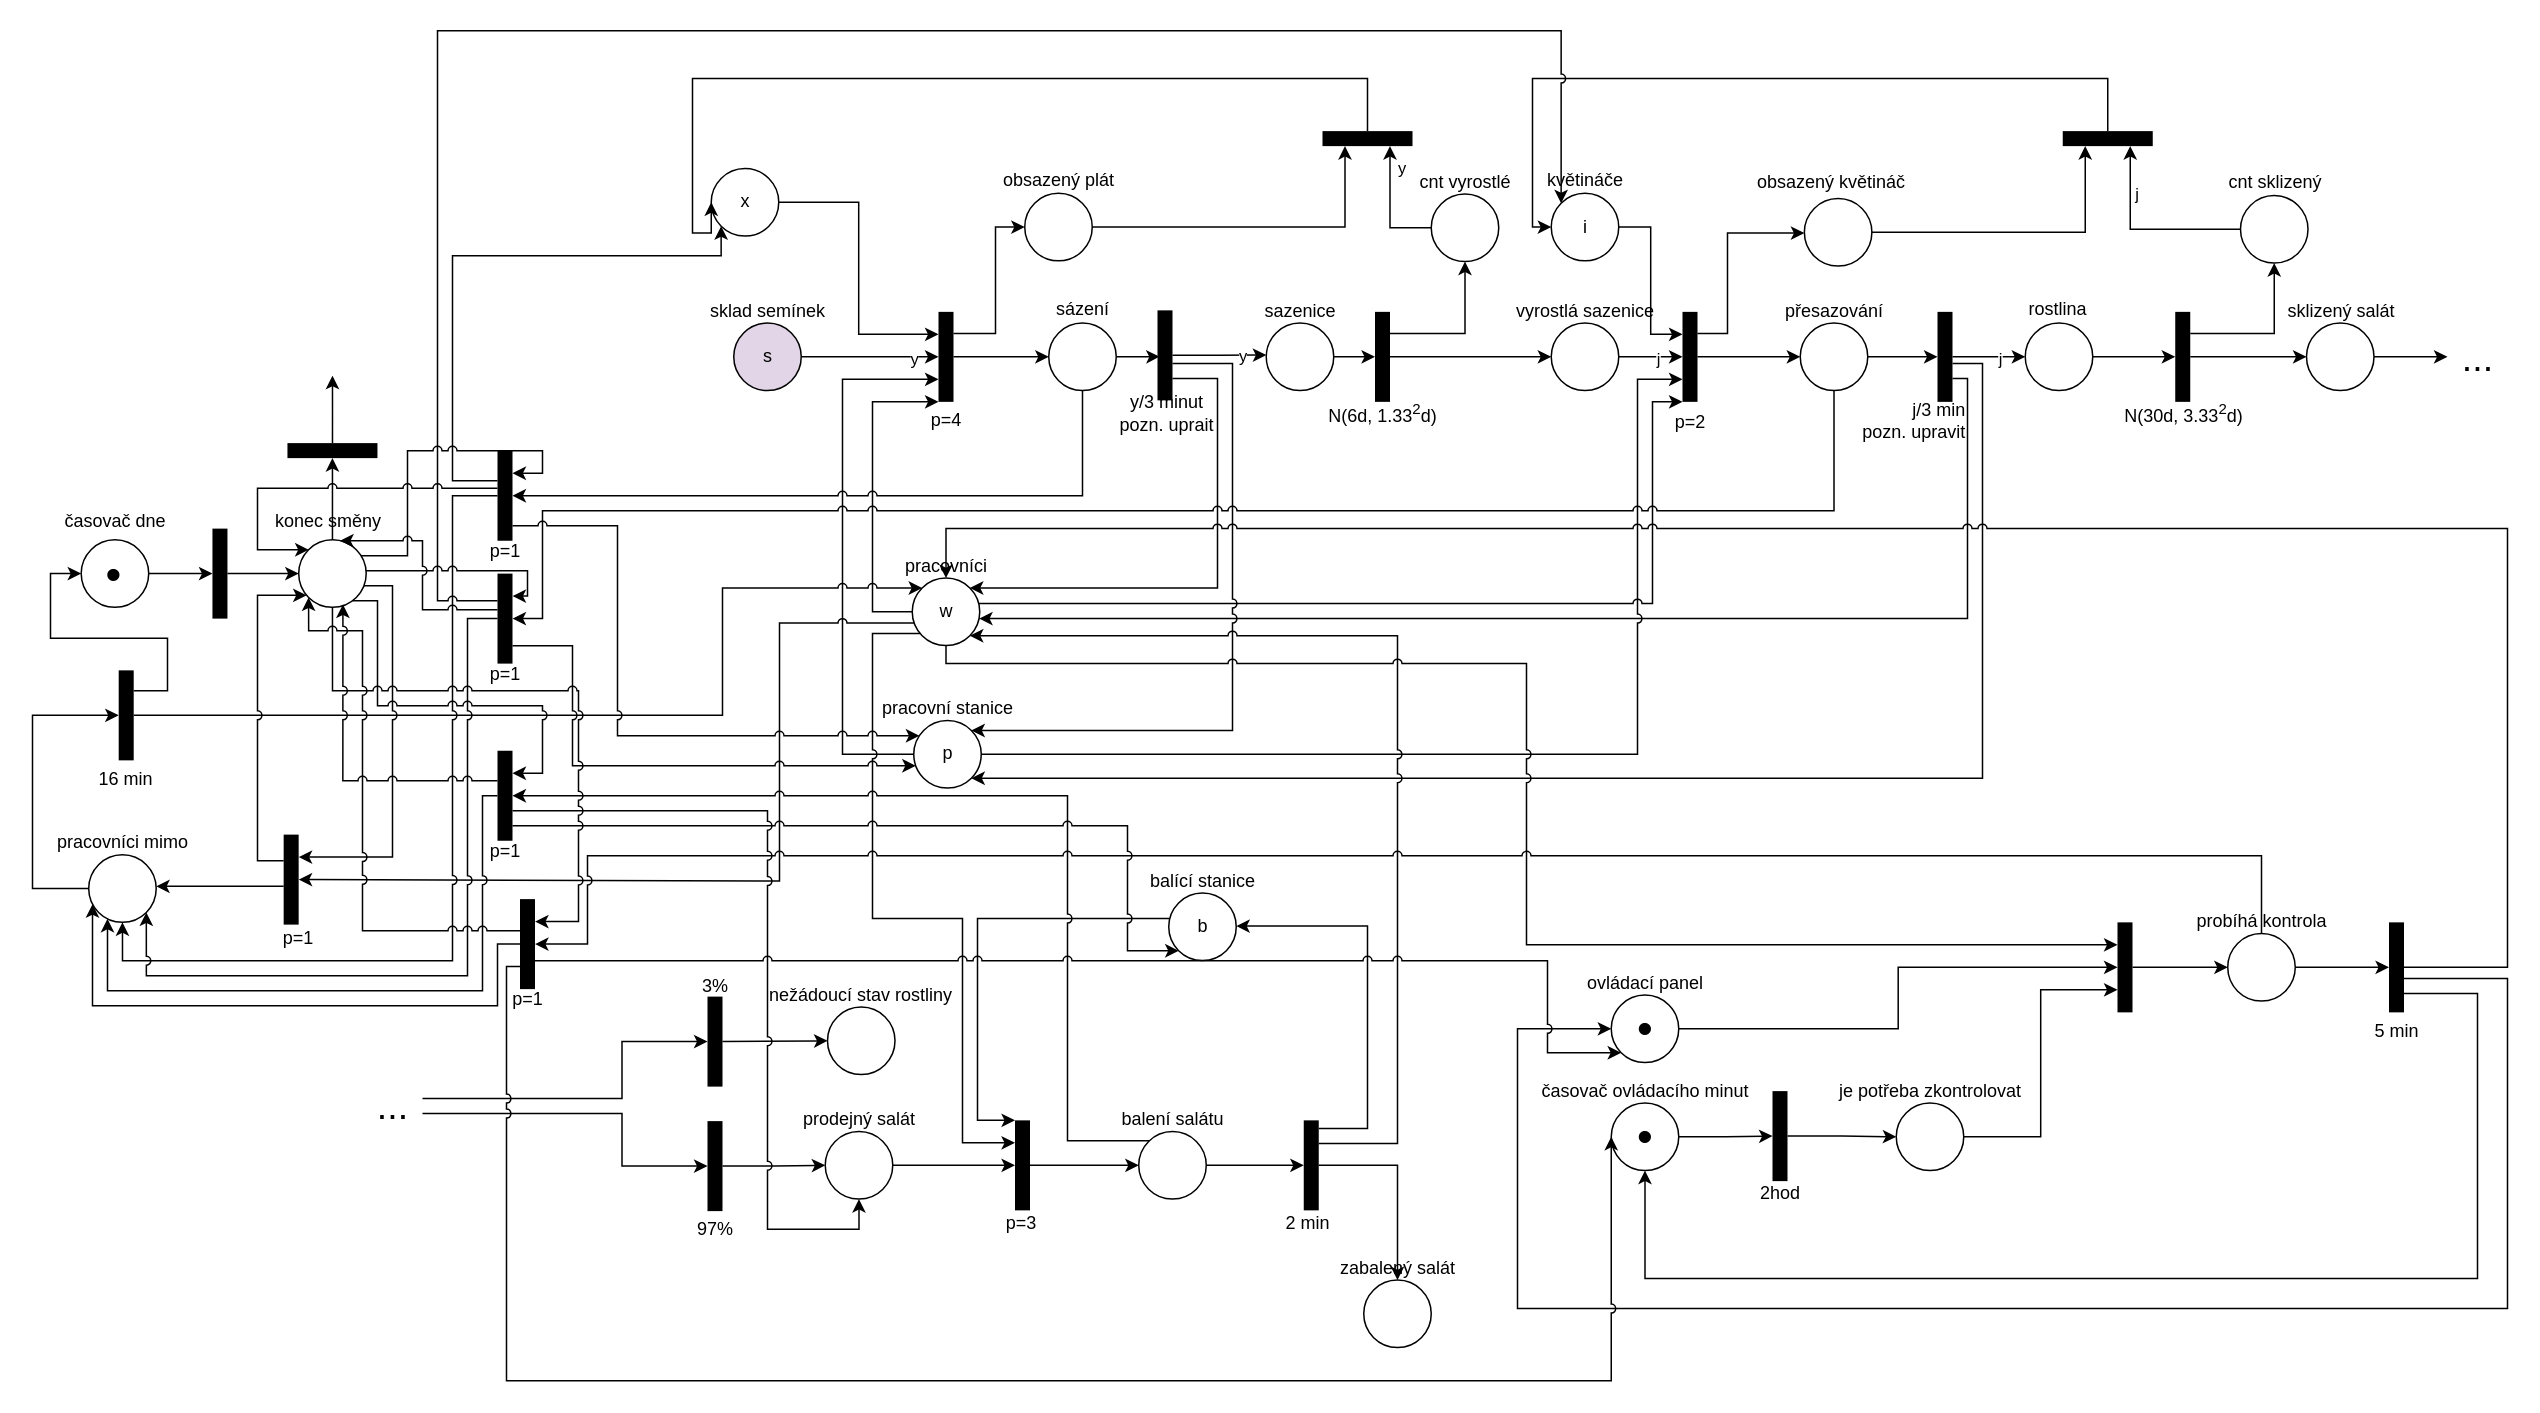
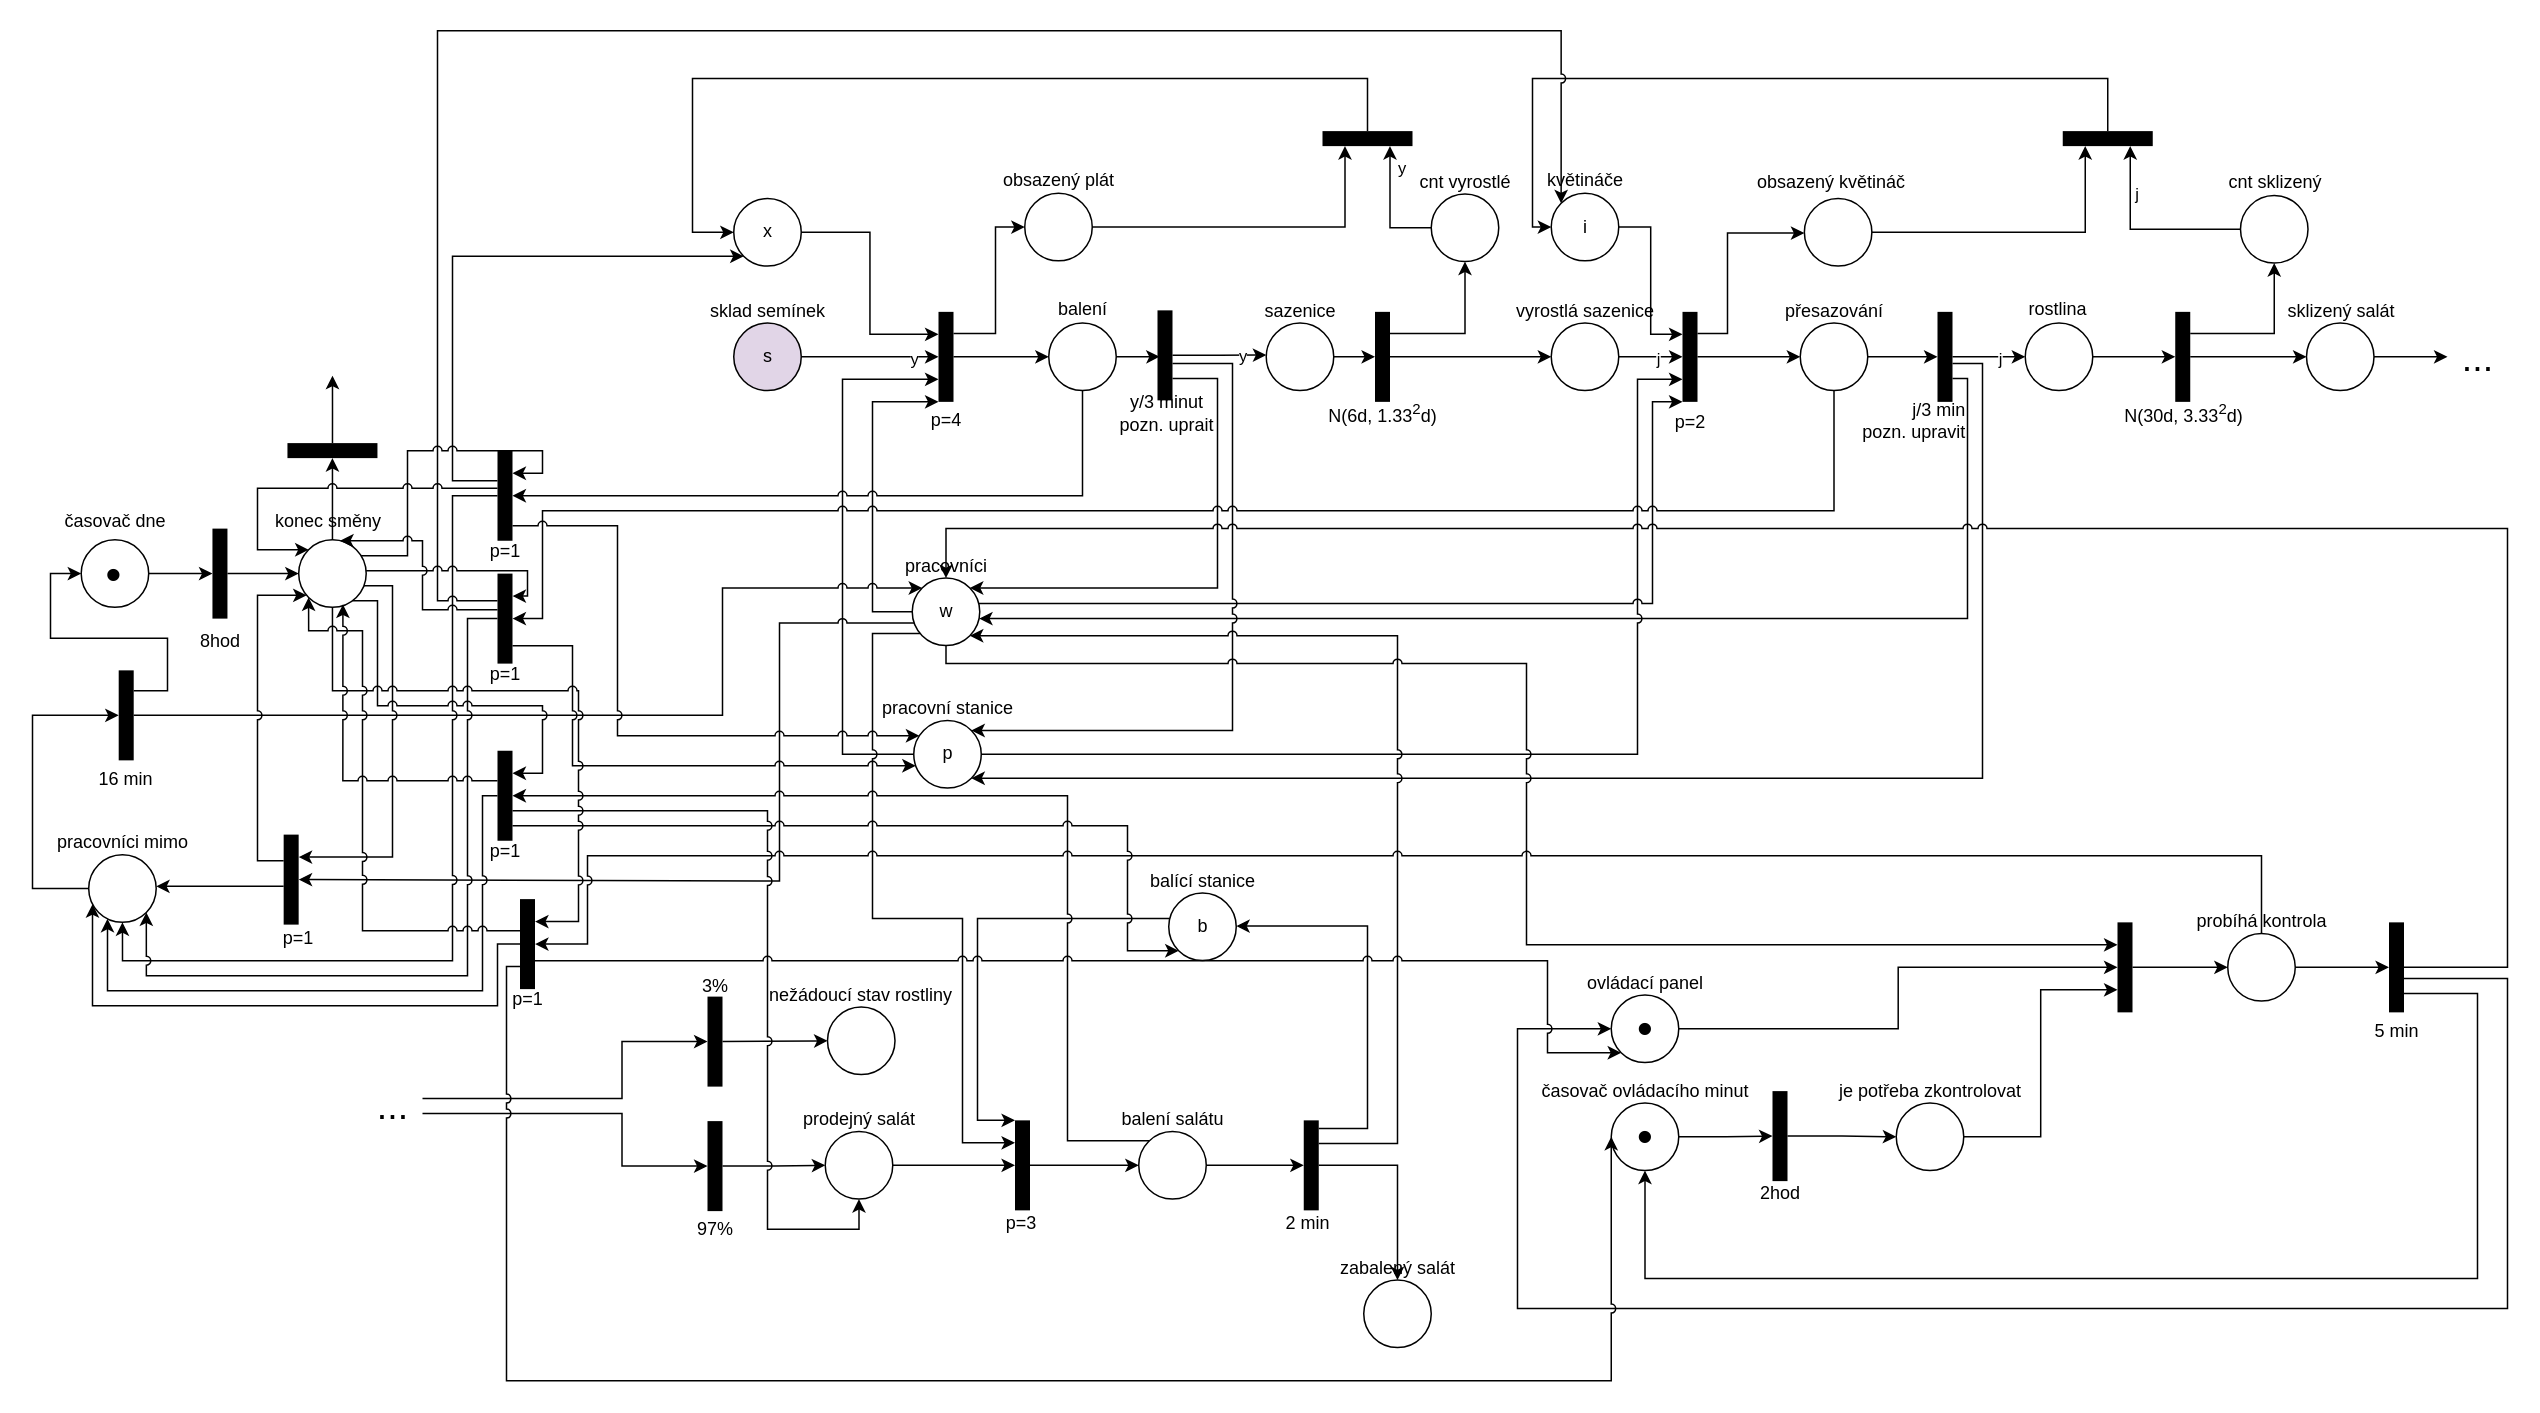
(745, 202) -> (767, 232)
(1083, 310) -> (1083, 310)
none -> (220, 641)
